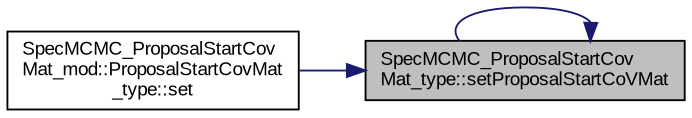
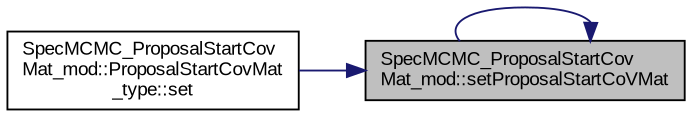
(525, 71) -> (525, 71)
